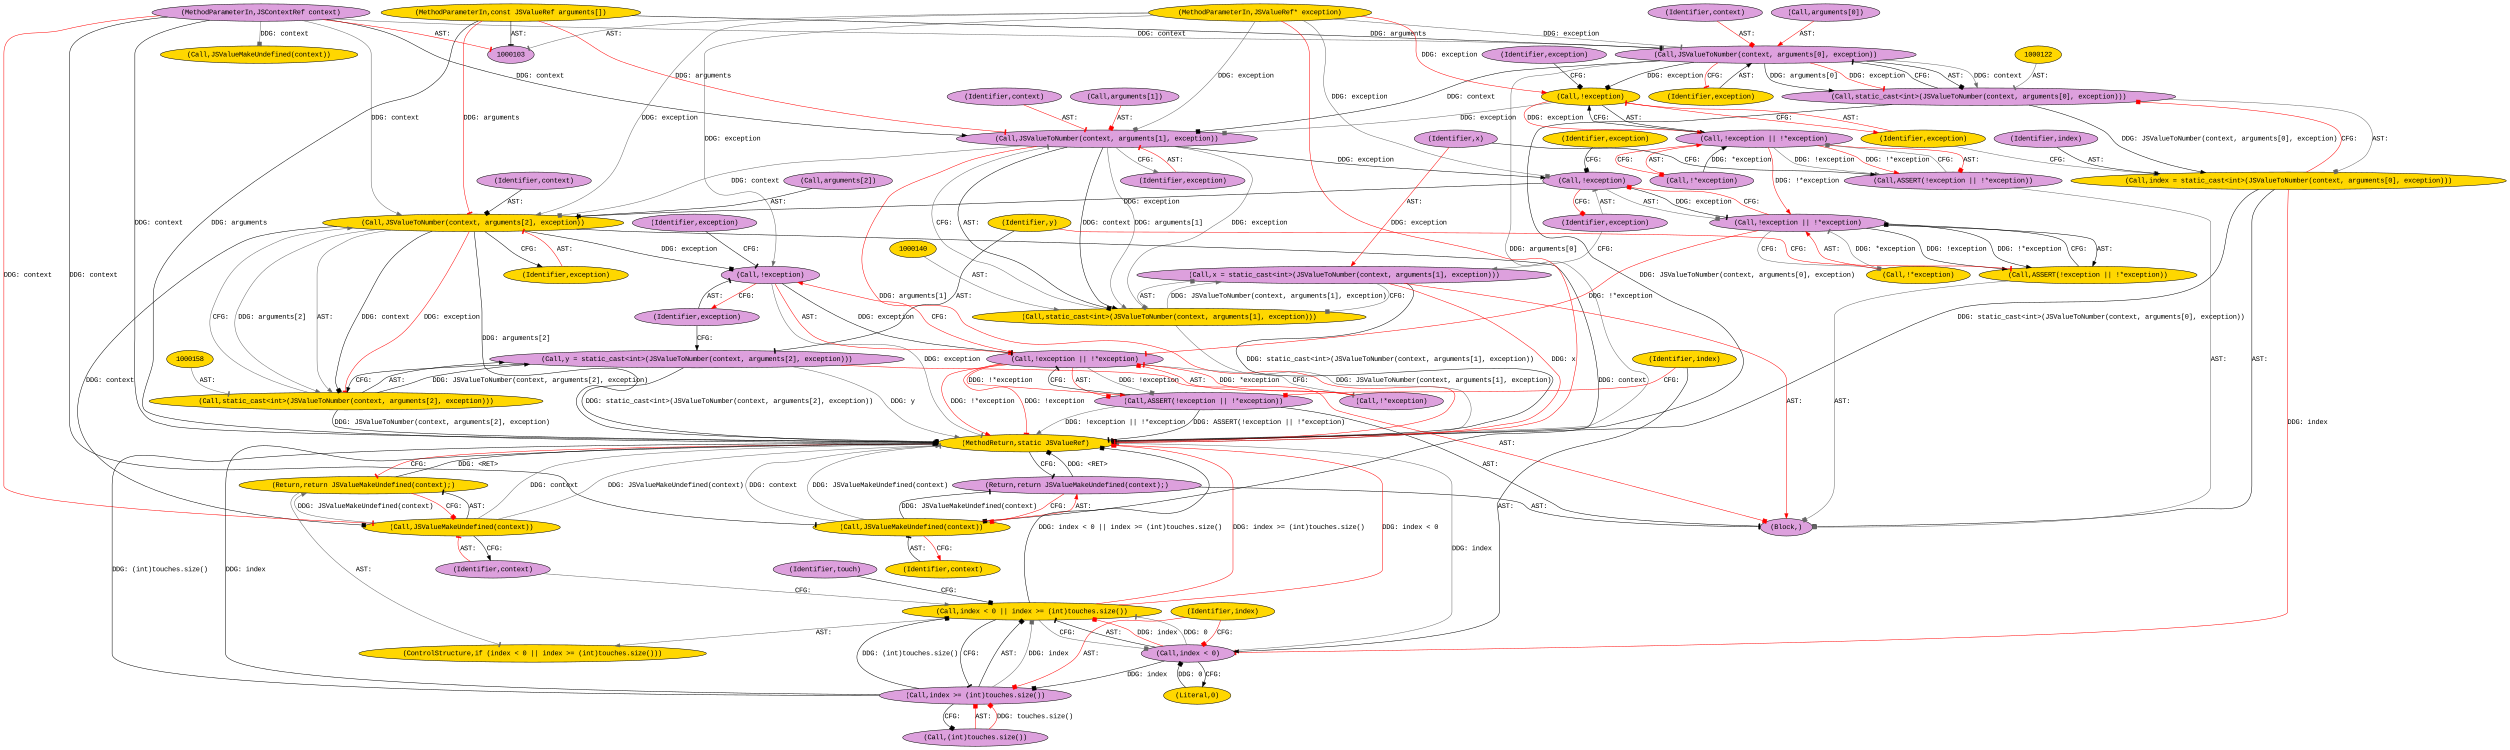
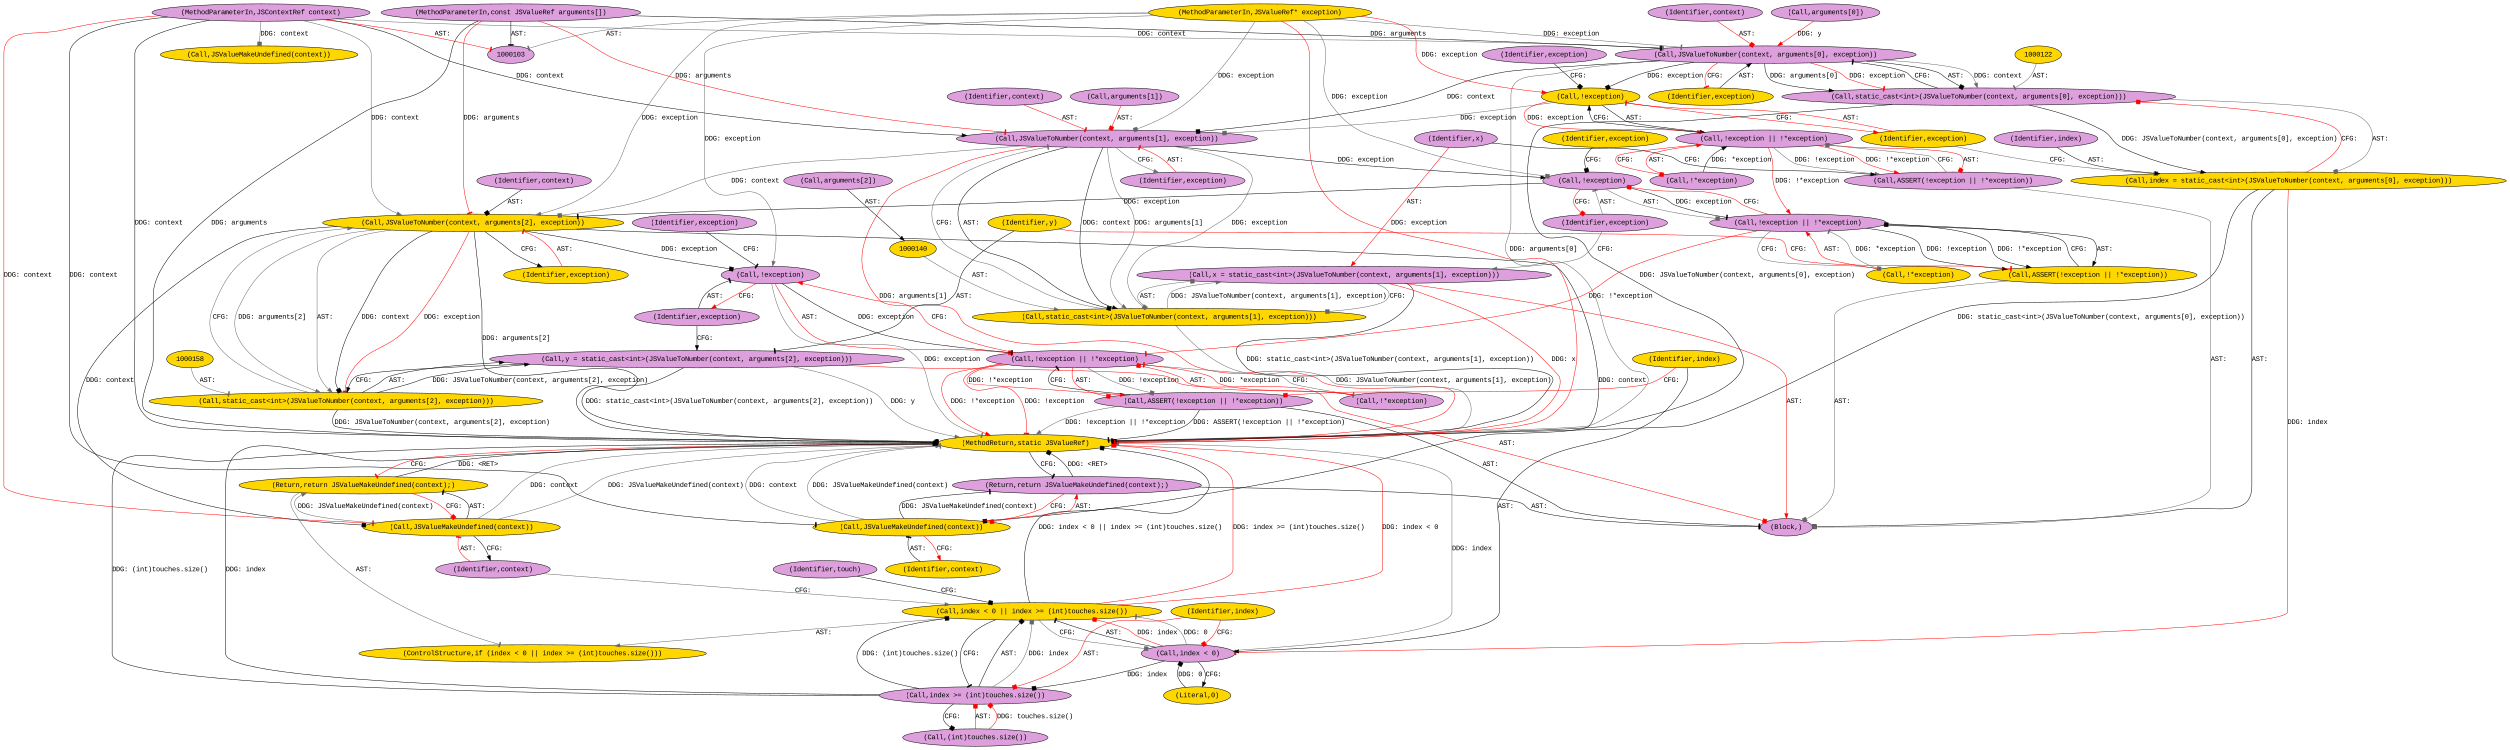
(511, 13) -> (511, 13)
(1810, 34) -> (1810, 34)
(697, 209) -> (874, 213)
